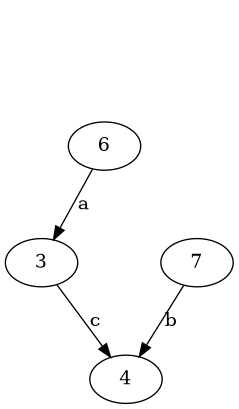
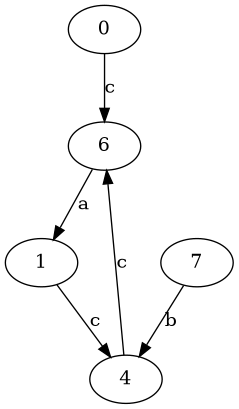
none -> (105, 29)
(42, 263) -> (42, 263)
none -> (116, 270)
